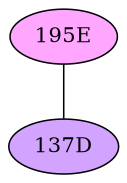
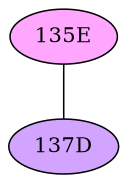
(64, 37) -> (64, 37)
